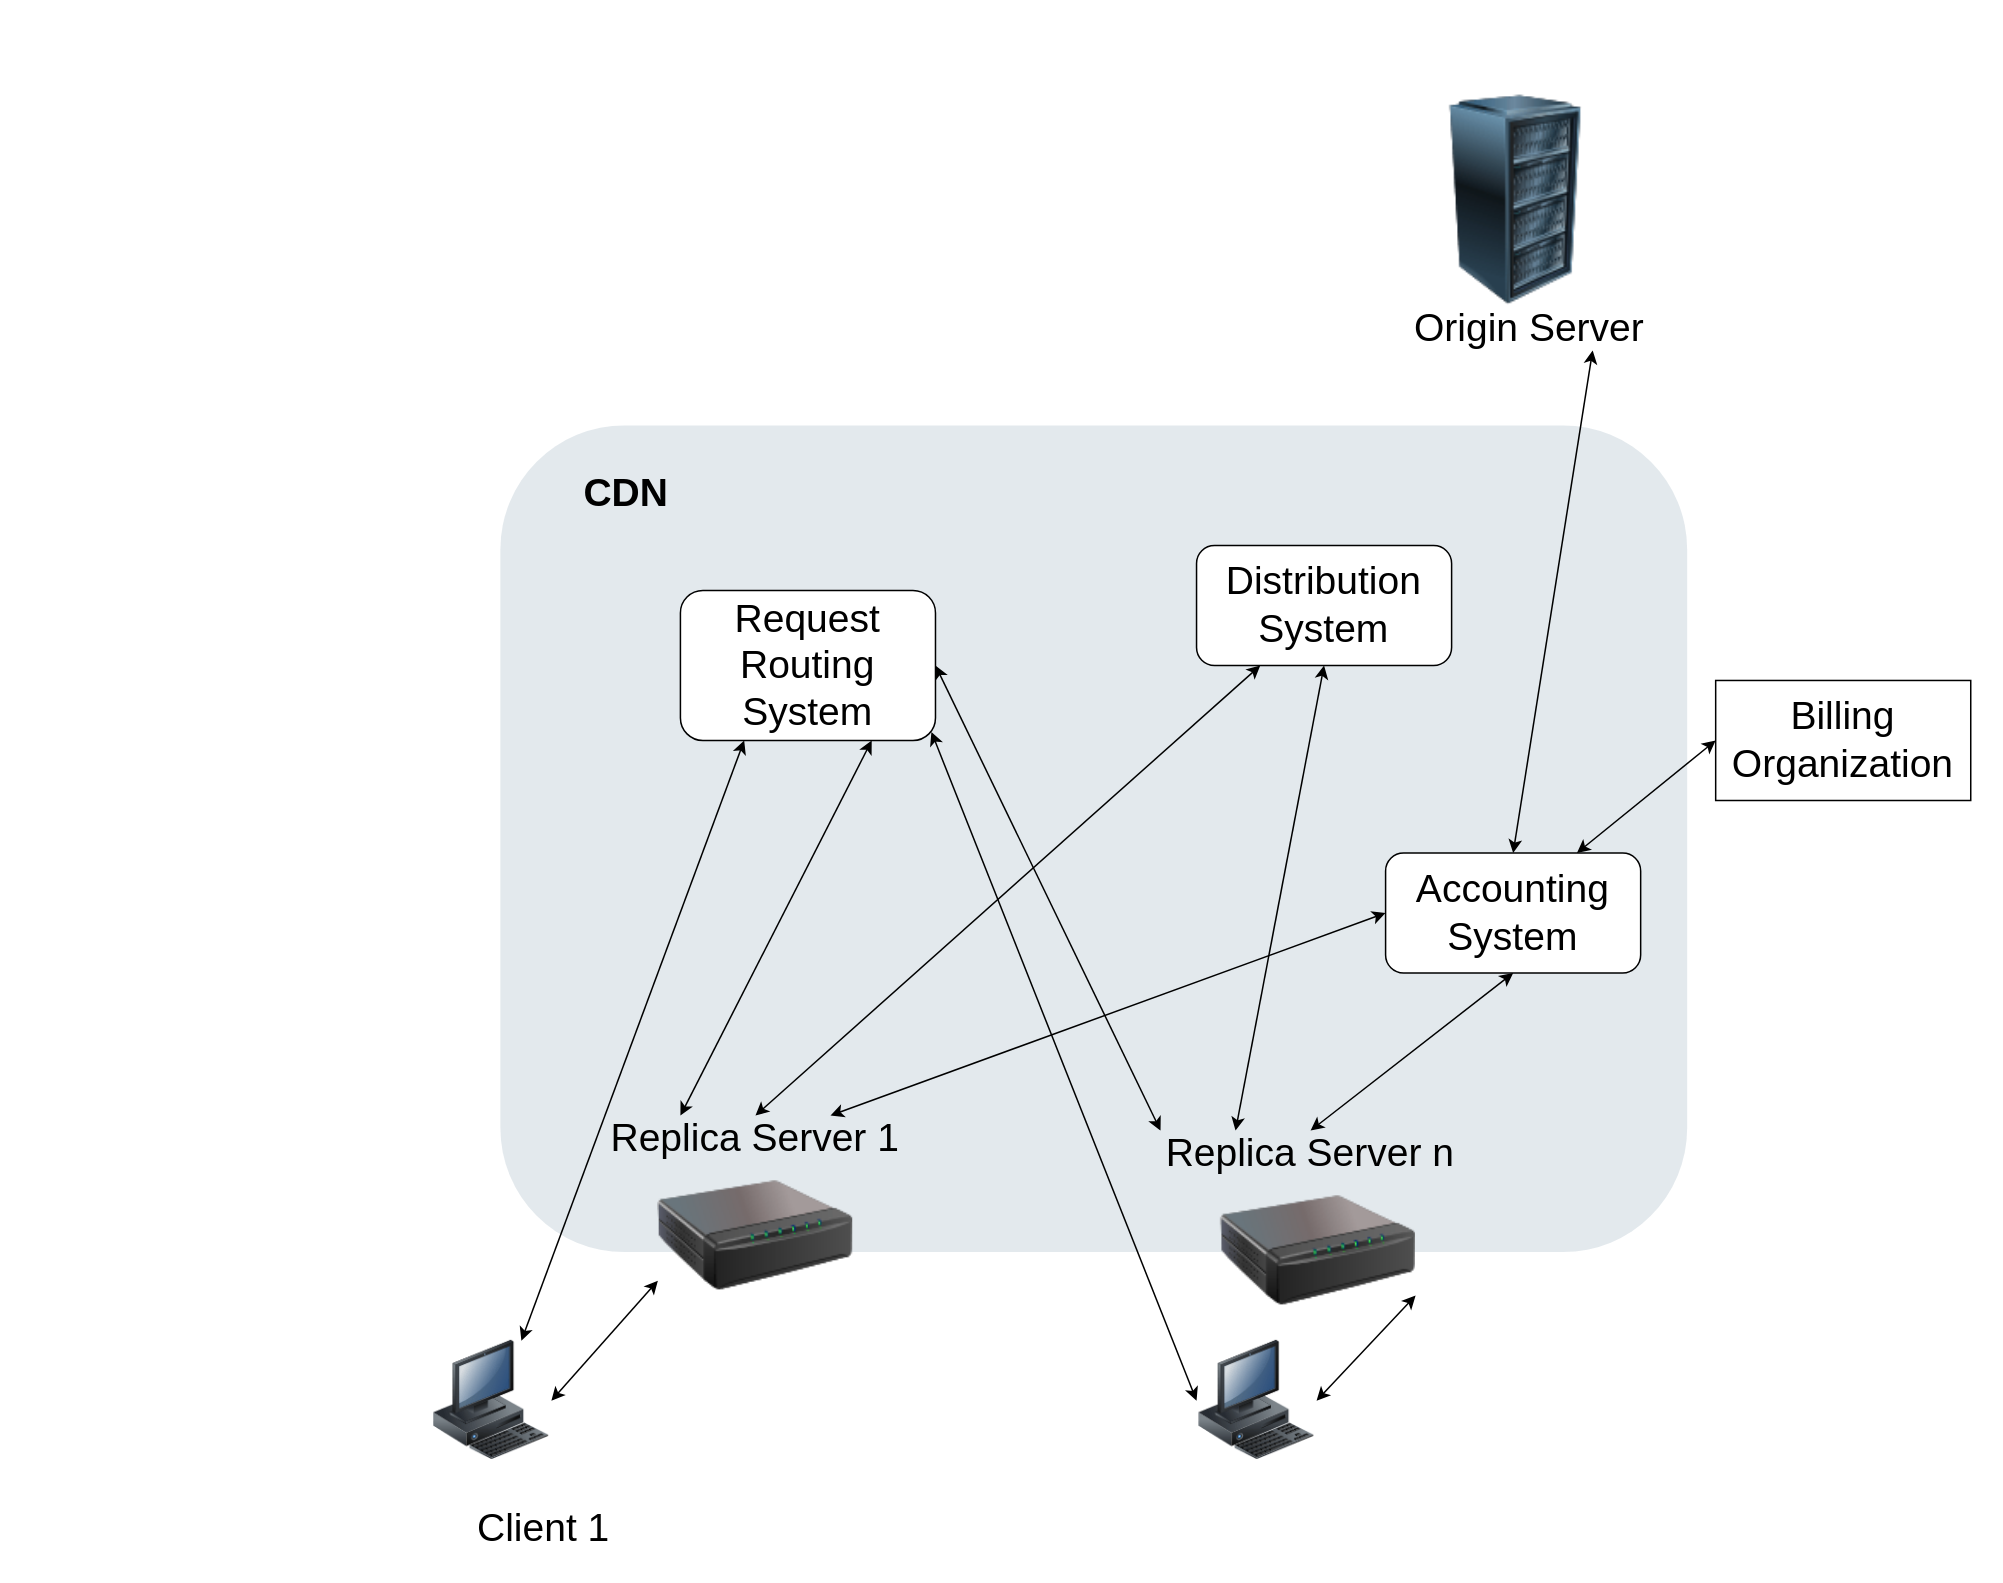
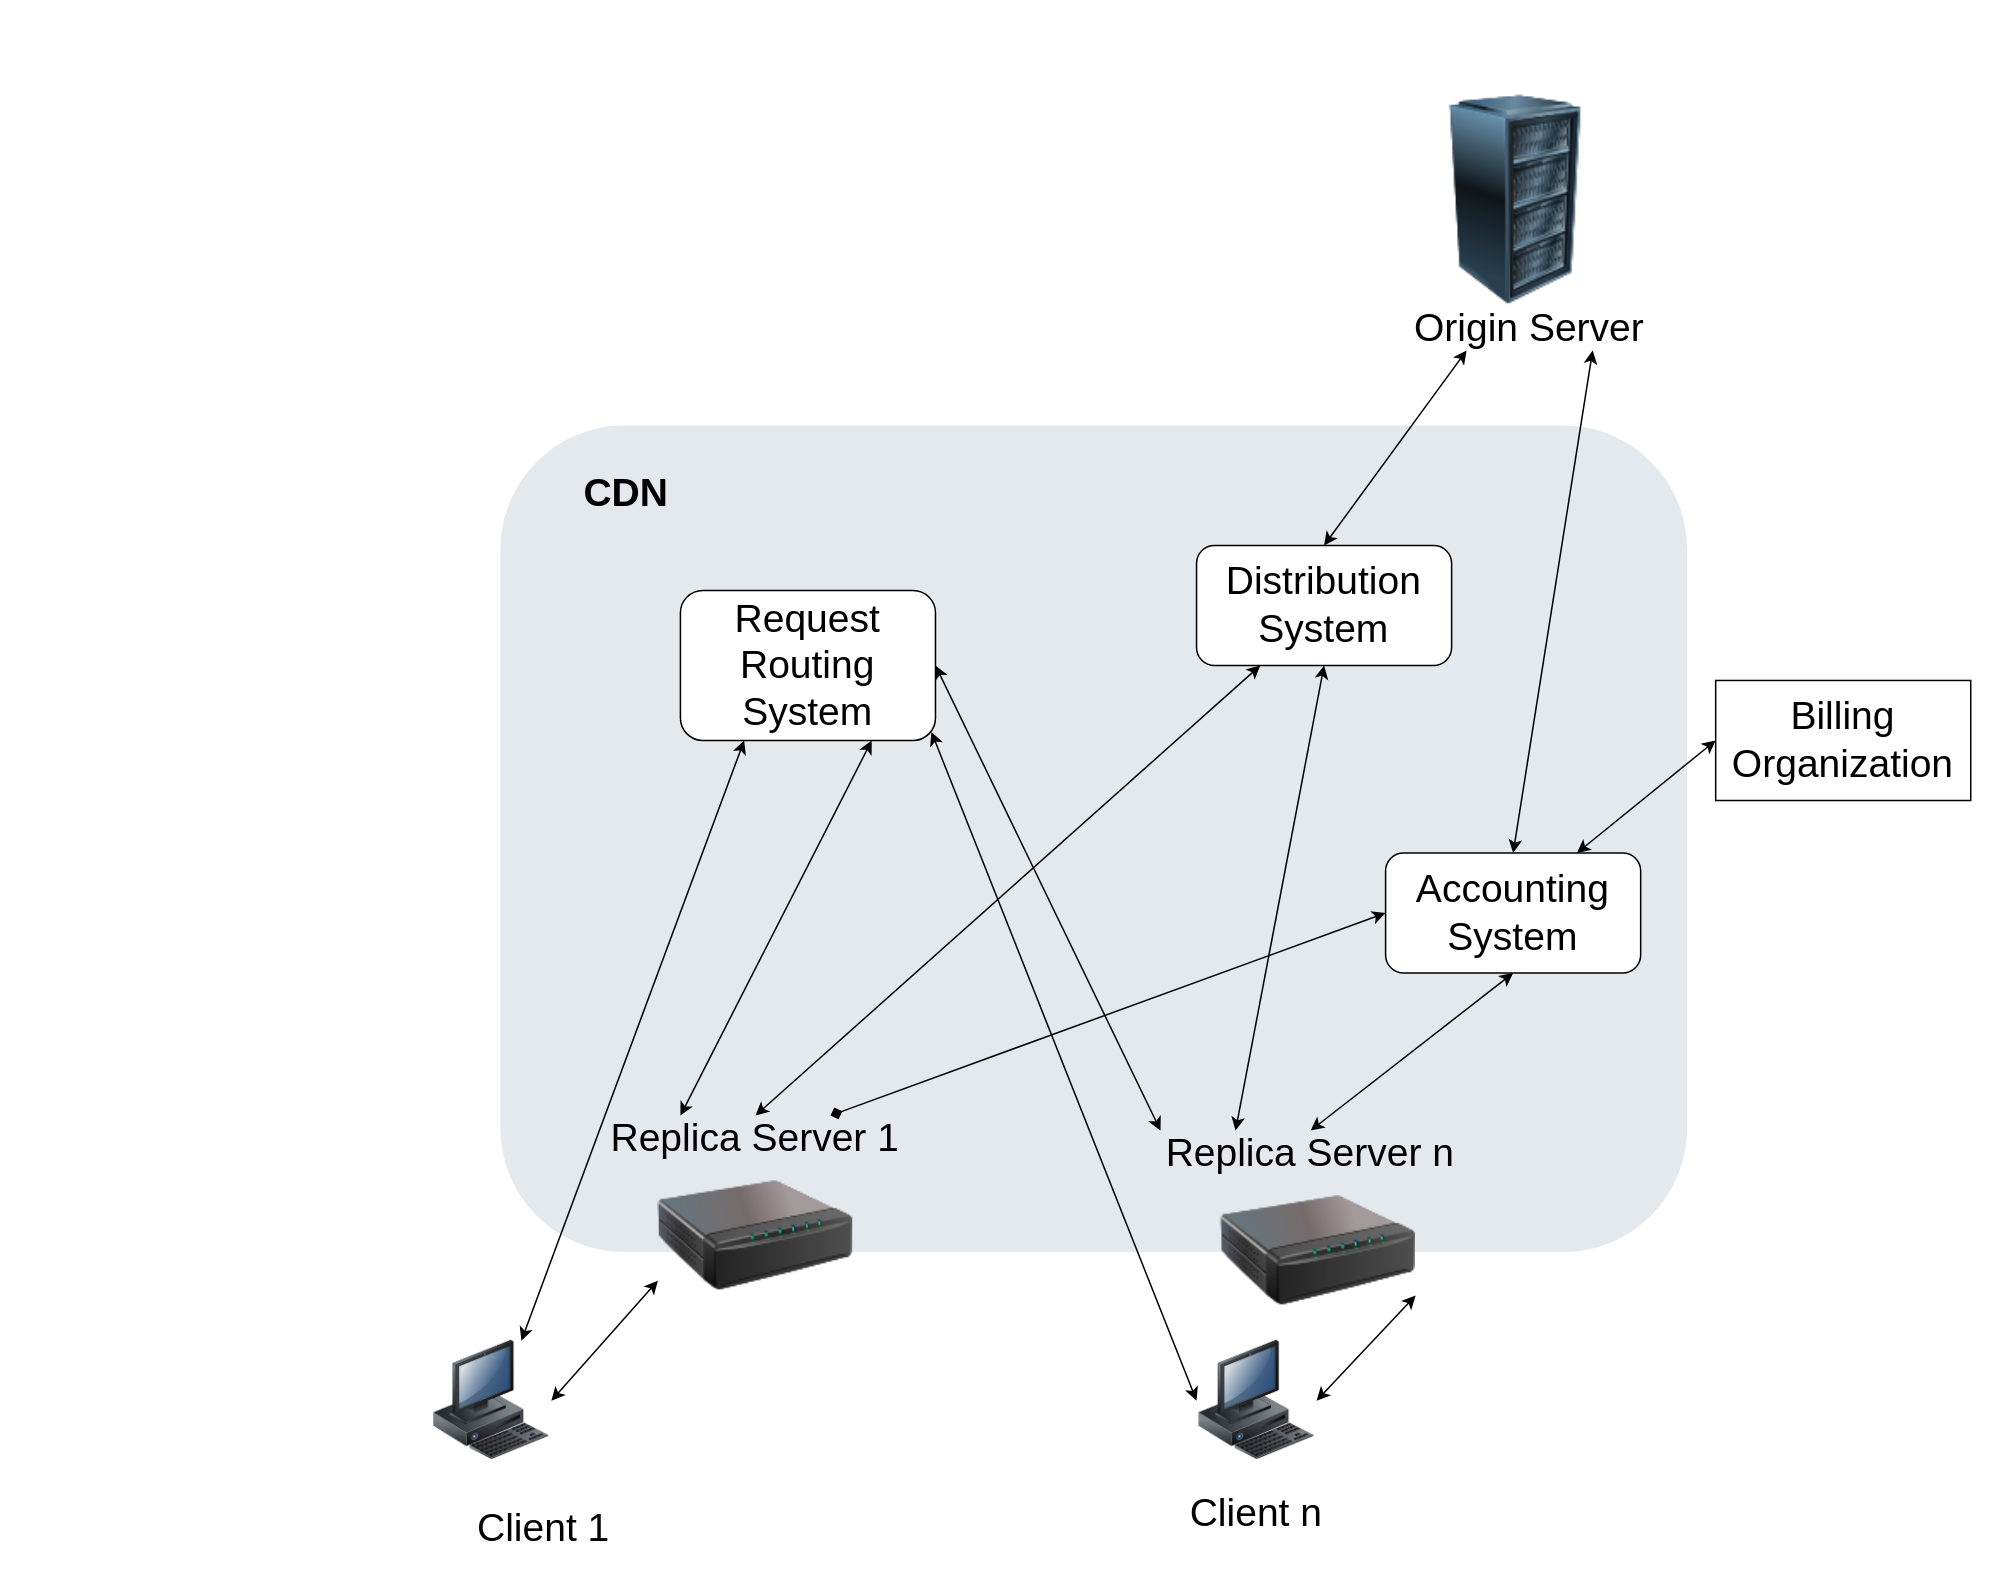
none -> (1395, 448)
(841, 1111) -> (842, 1111)
none -> (1256, 1513)
